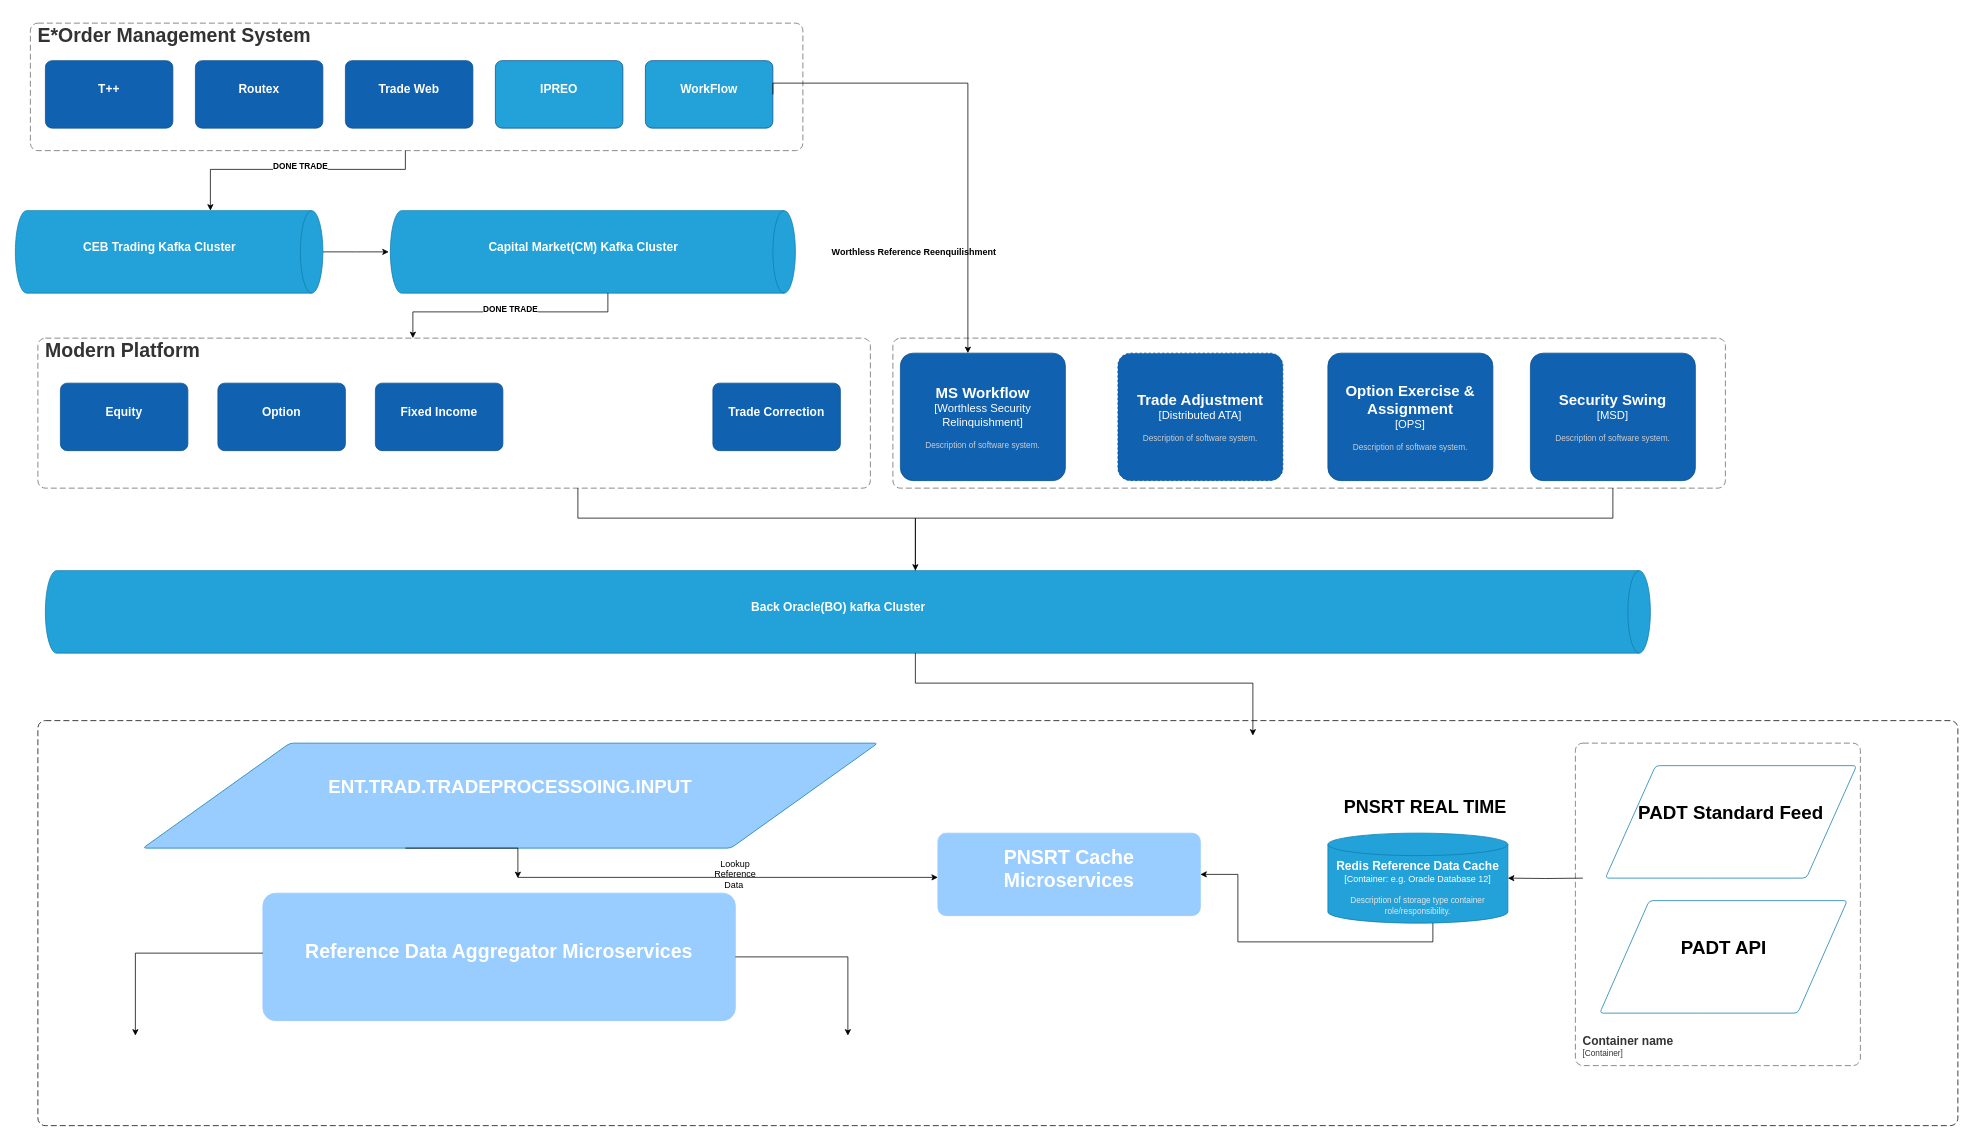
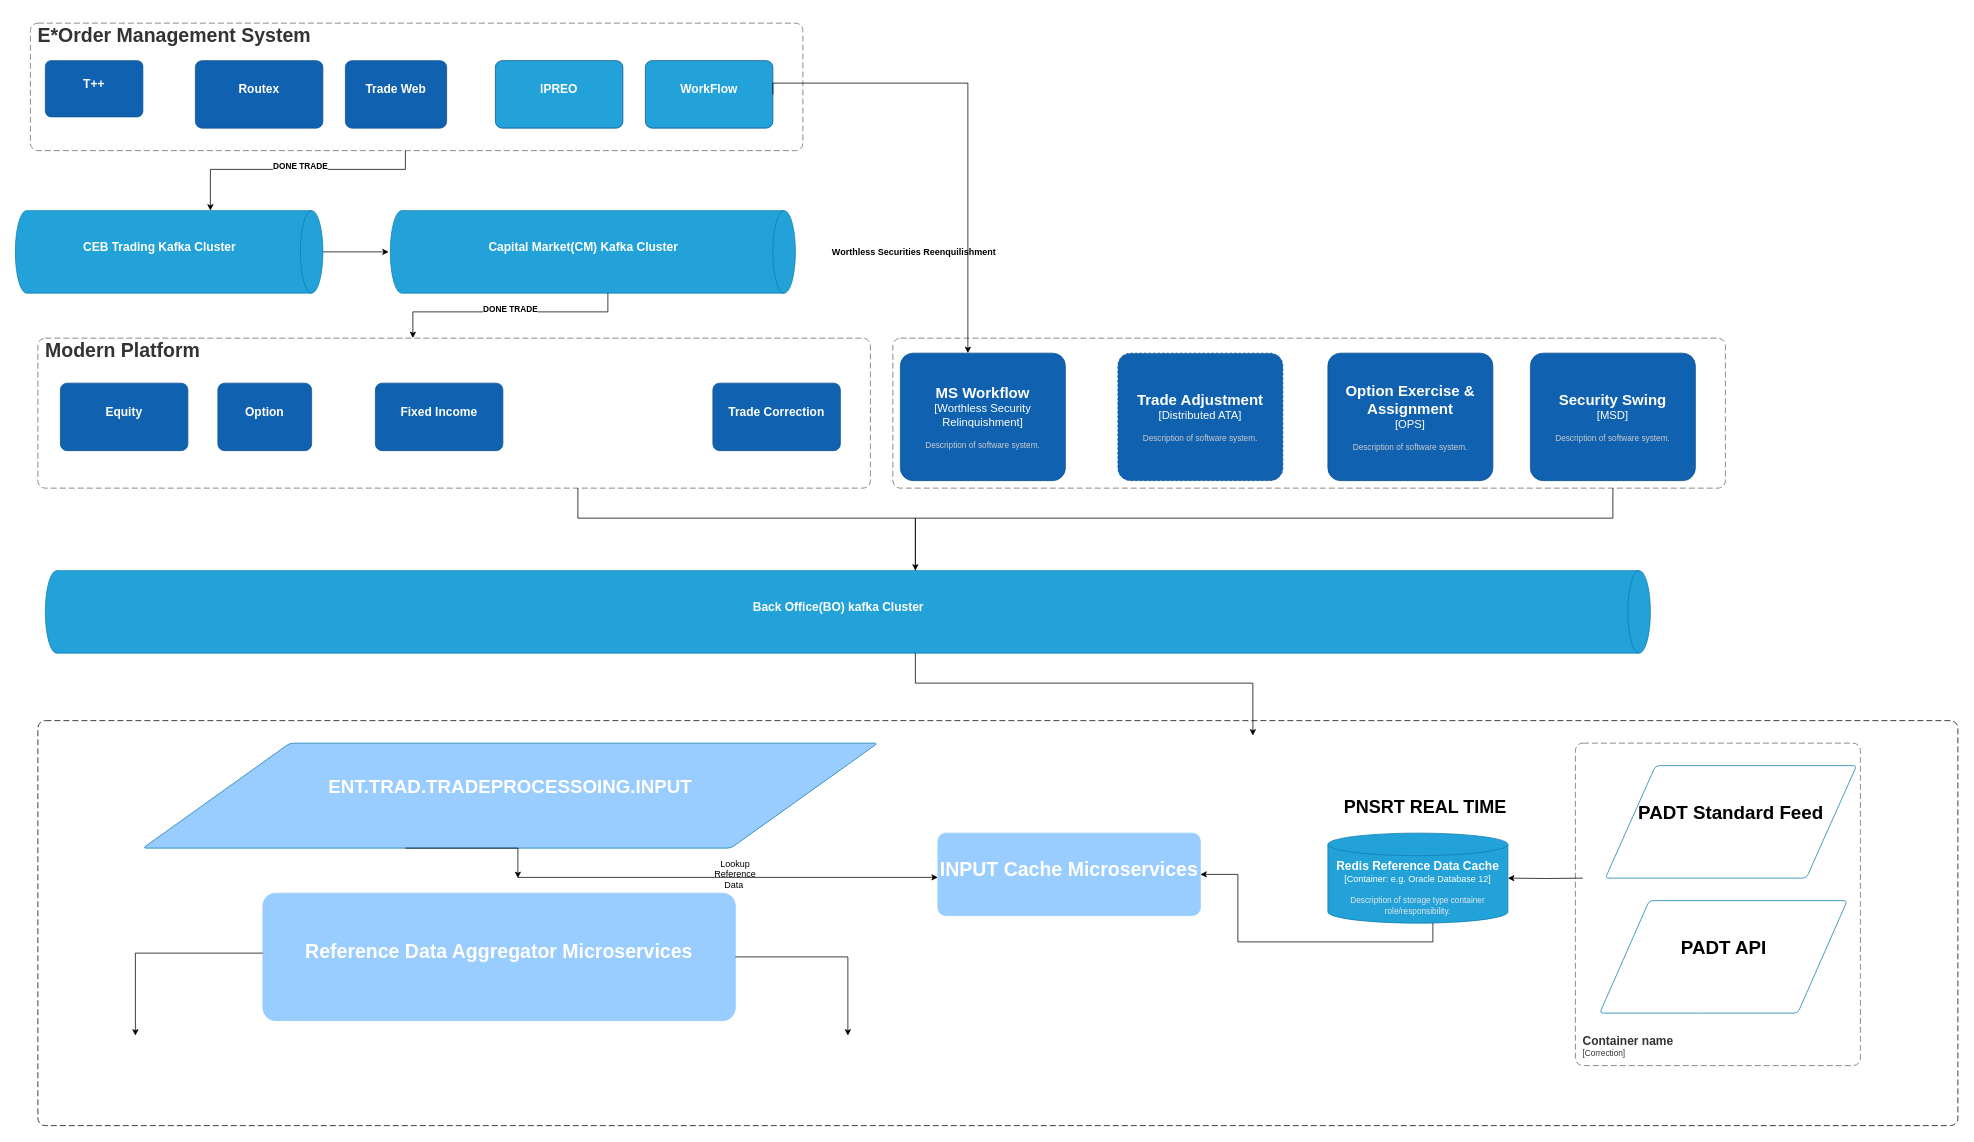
(109, 94) -> (94, 89)
(409, 94) -> (396, 94)
(915, 252) -> (915, 252)
(282, 417) -> (265, 417)
(839, 612) -> (839, 612)
(1069, 874) -> (1069, 874)
(1613, 1047) -> (1613, 1047)
